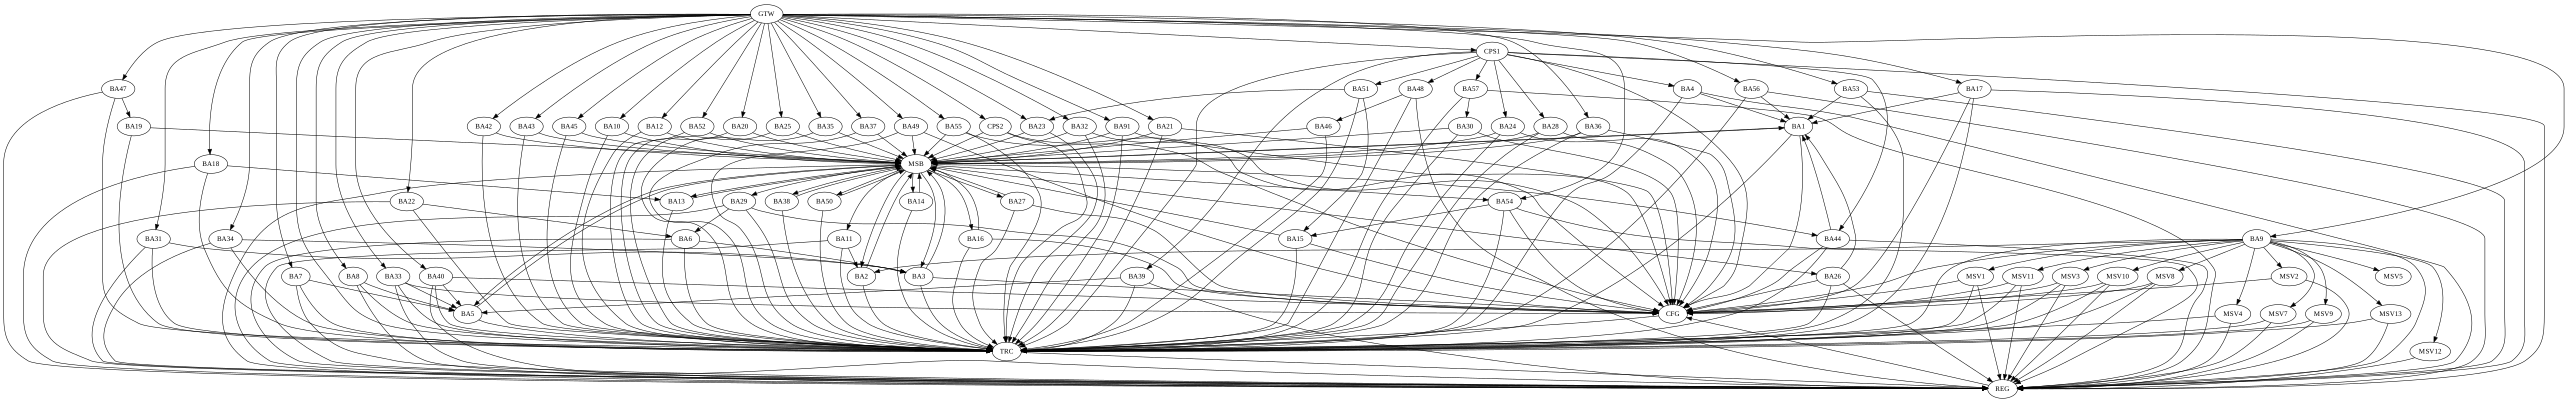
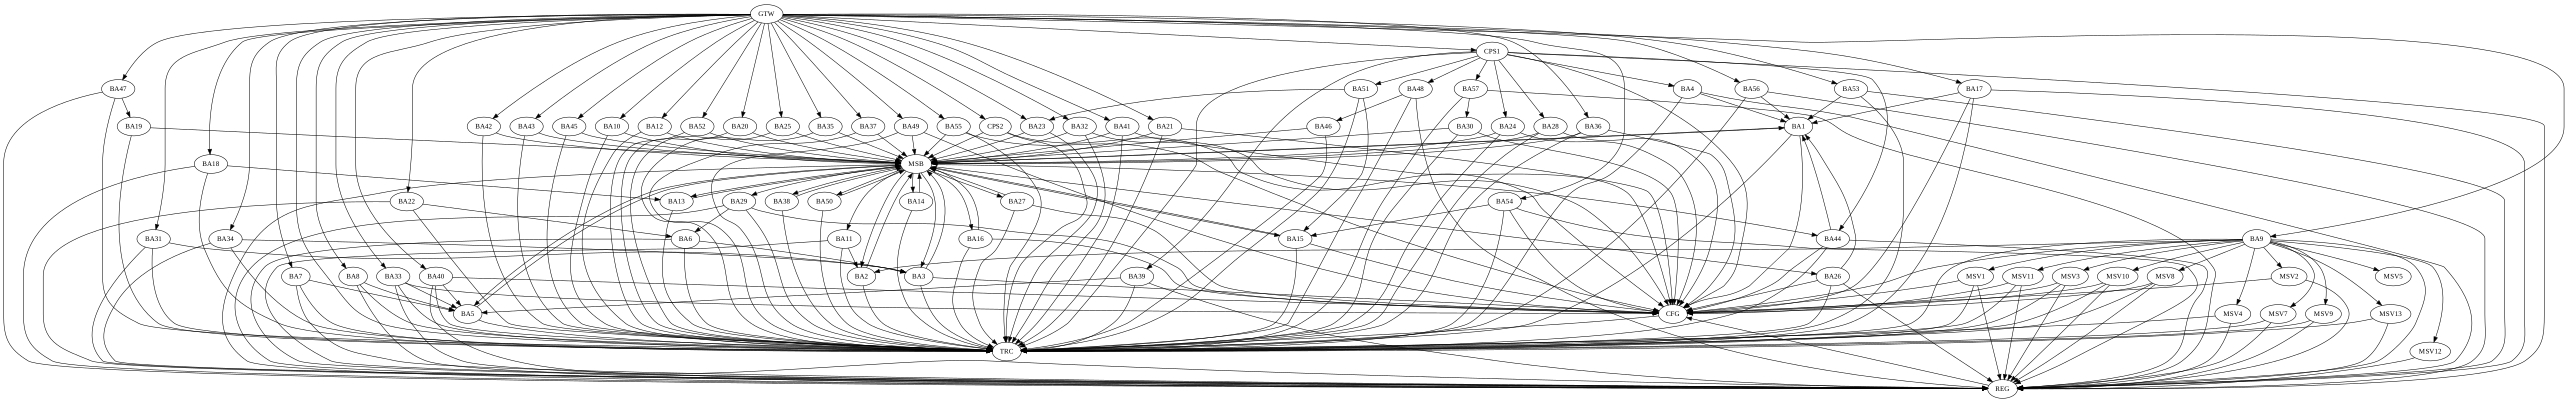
(1122, 126) -> (1122, 126)
(1207, 183) -> (1102, 202)
(1502, 370) -> none
